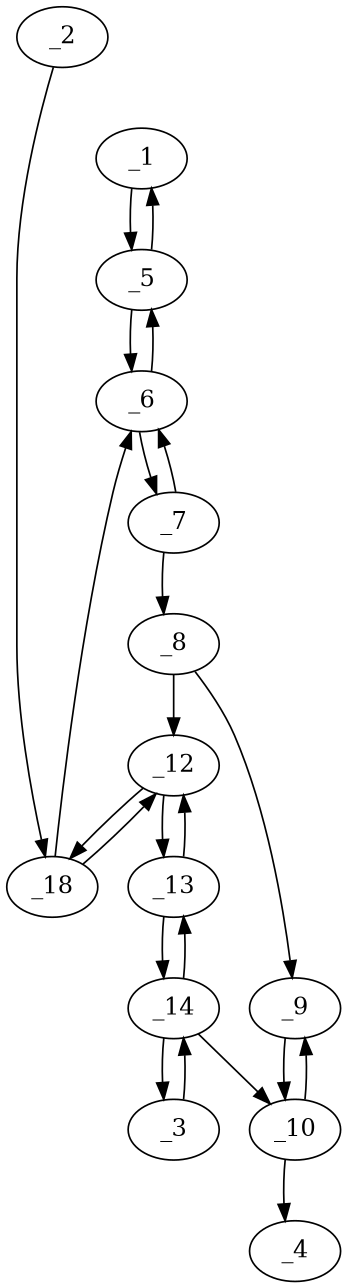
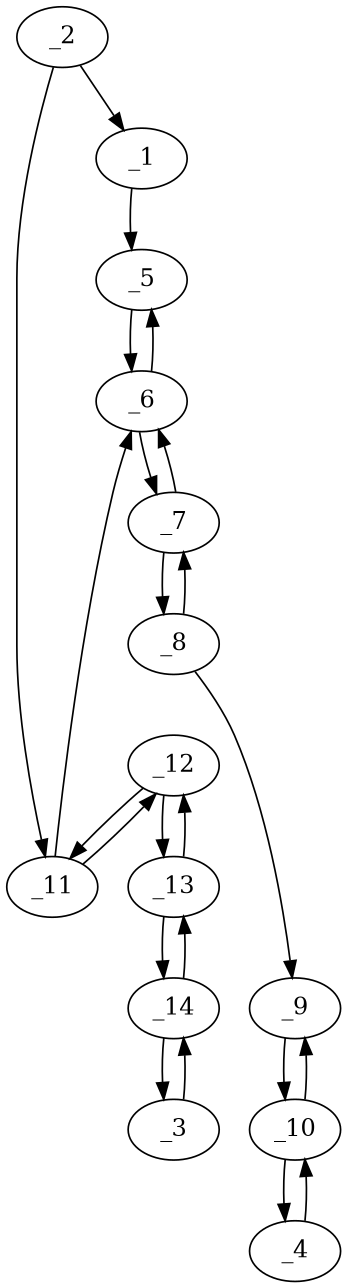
(153, 228) -> (97, 91)
(174, 697) -> (185, 592)
(52, 887) -> (52, 887)
(228, 1063) -> (306, 1199)
